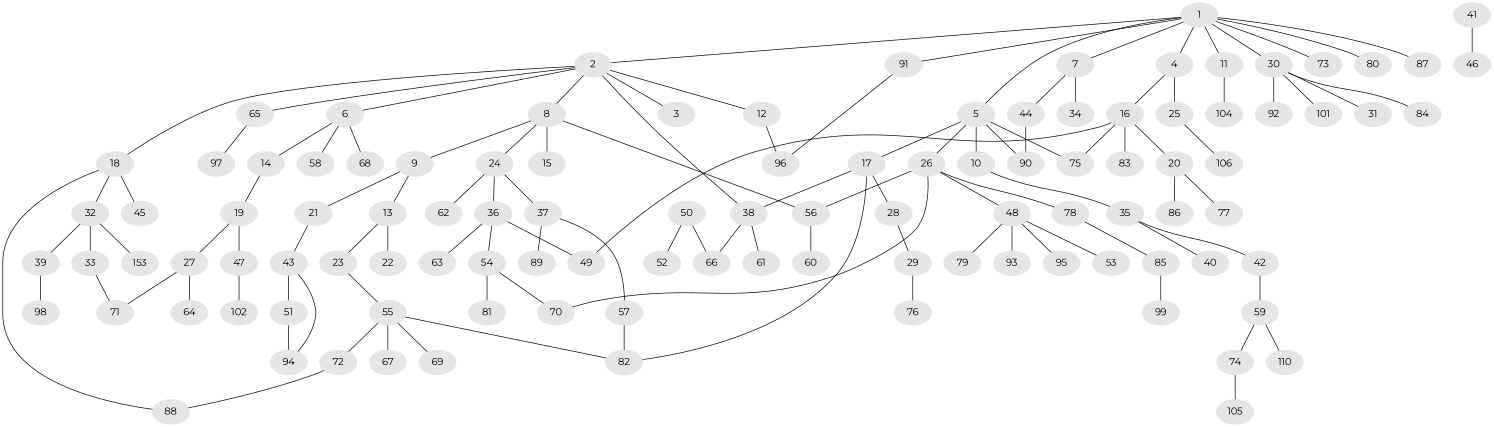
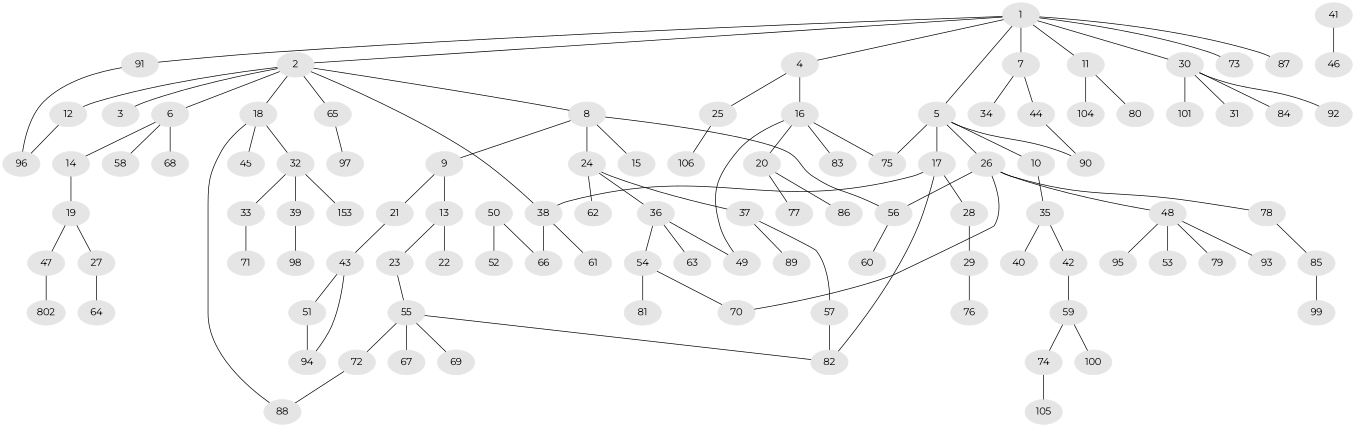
(1289, 35) -> (1110, 89)
(152, 288) -> none
(239, 313) -> (46, 313)
(1285, 362) -> (1093, 362)
